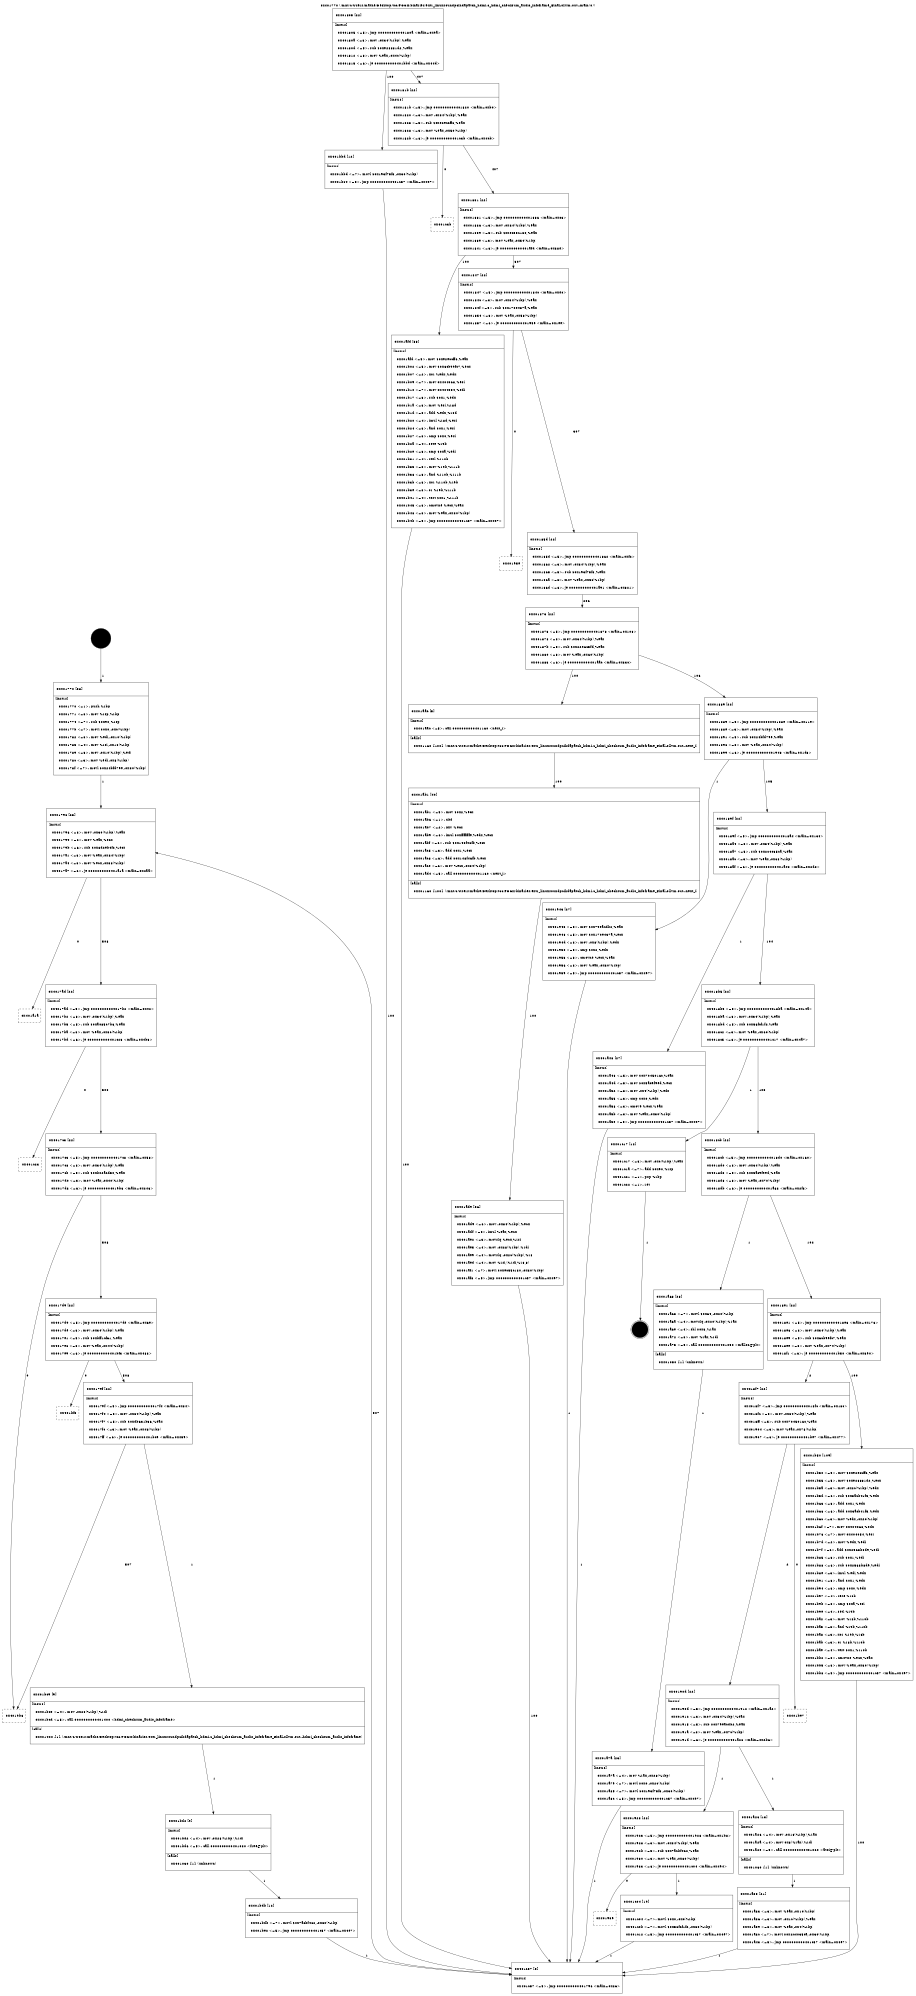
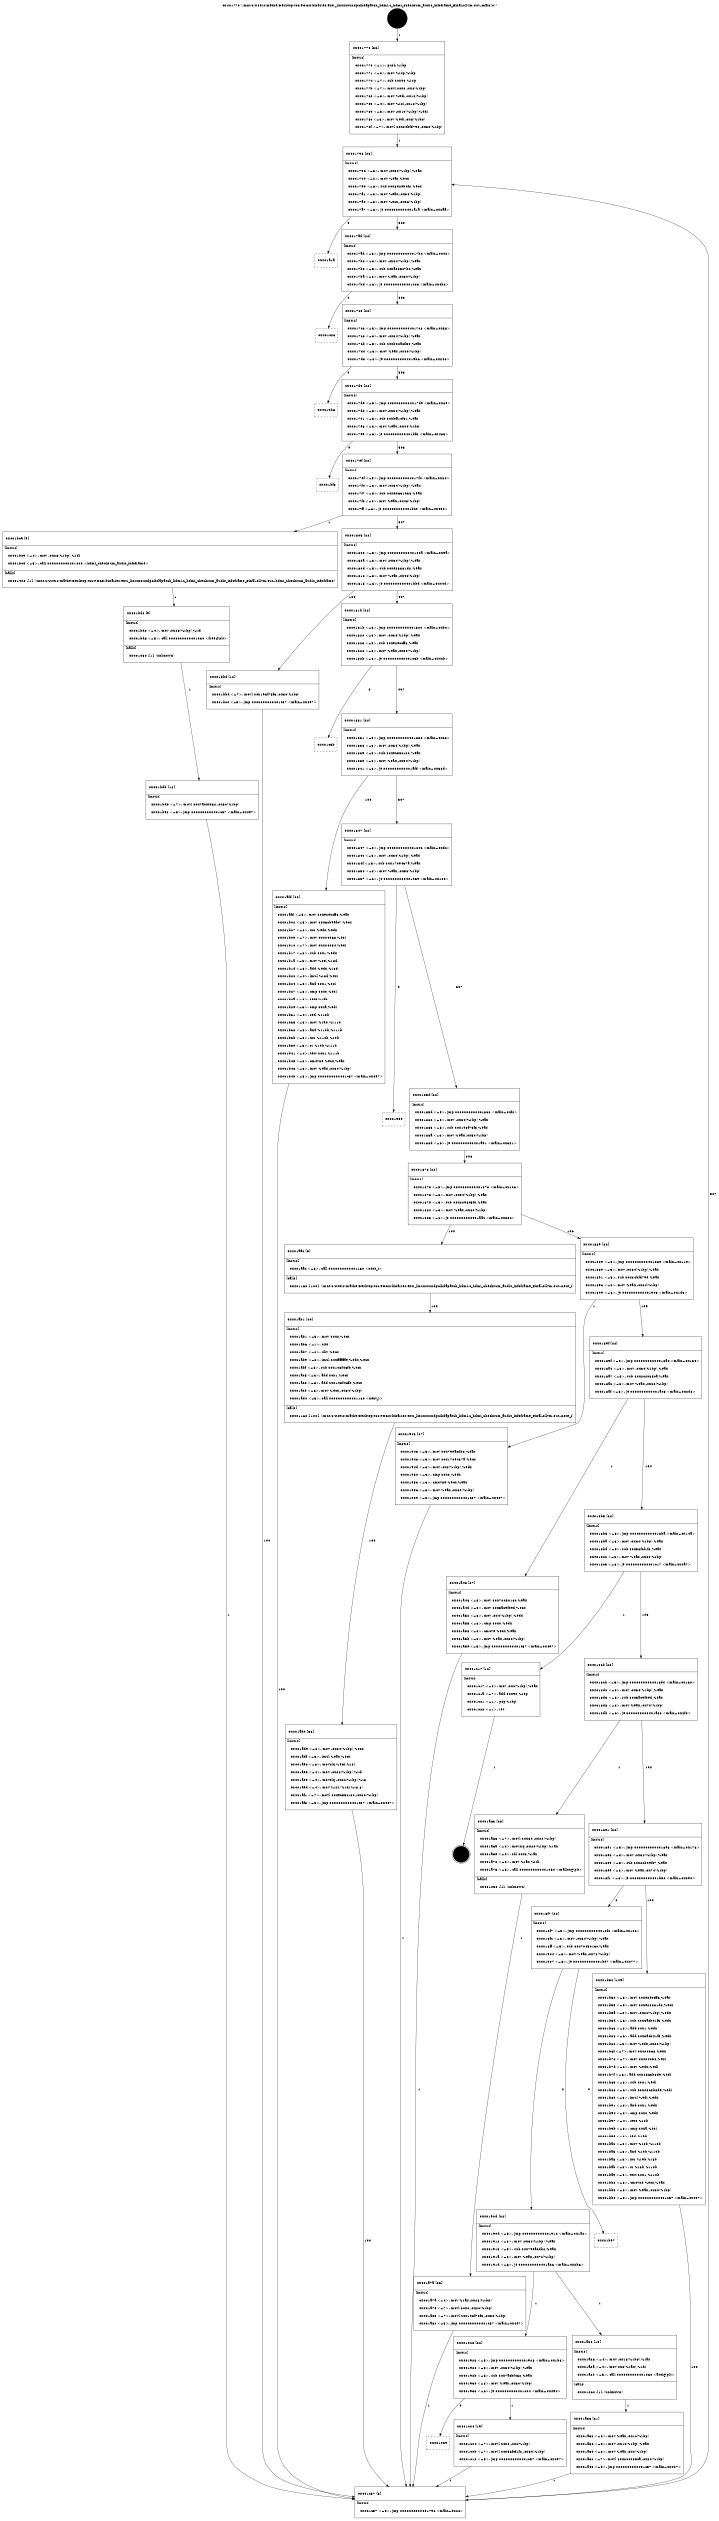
(73, 1576) -> (397, 521)
